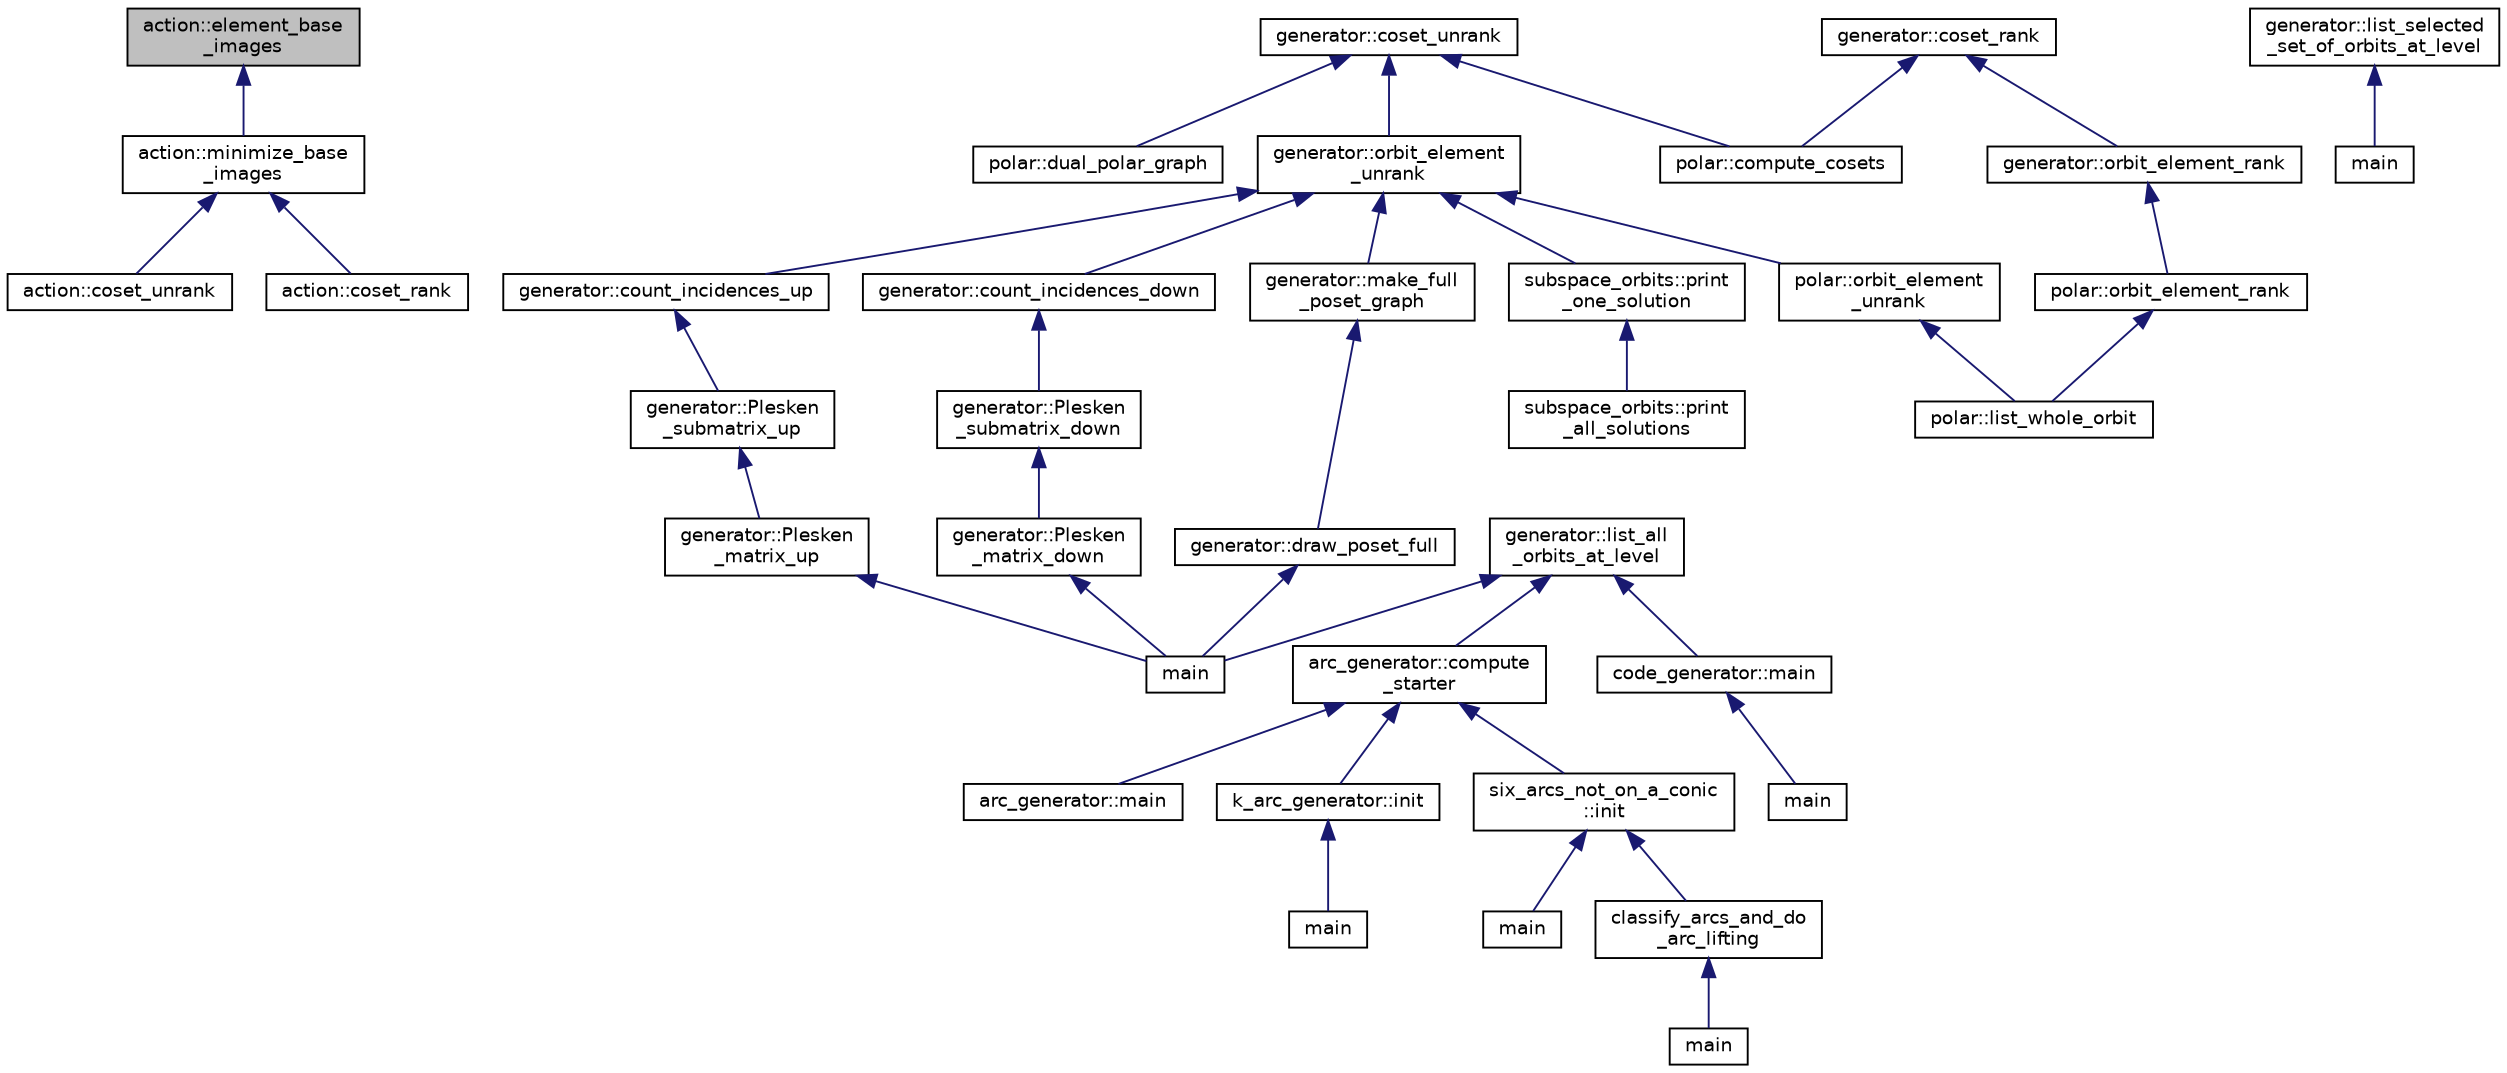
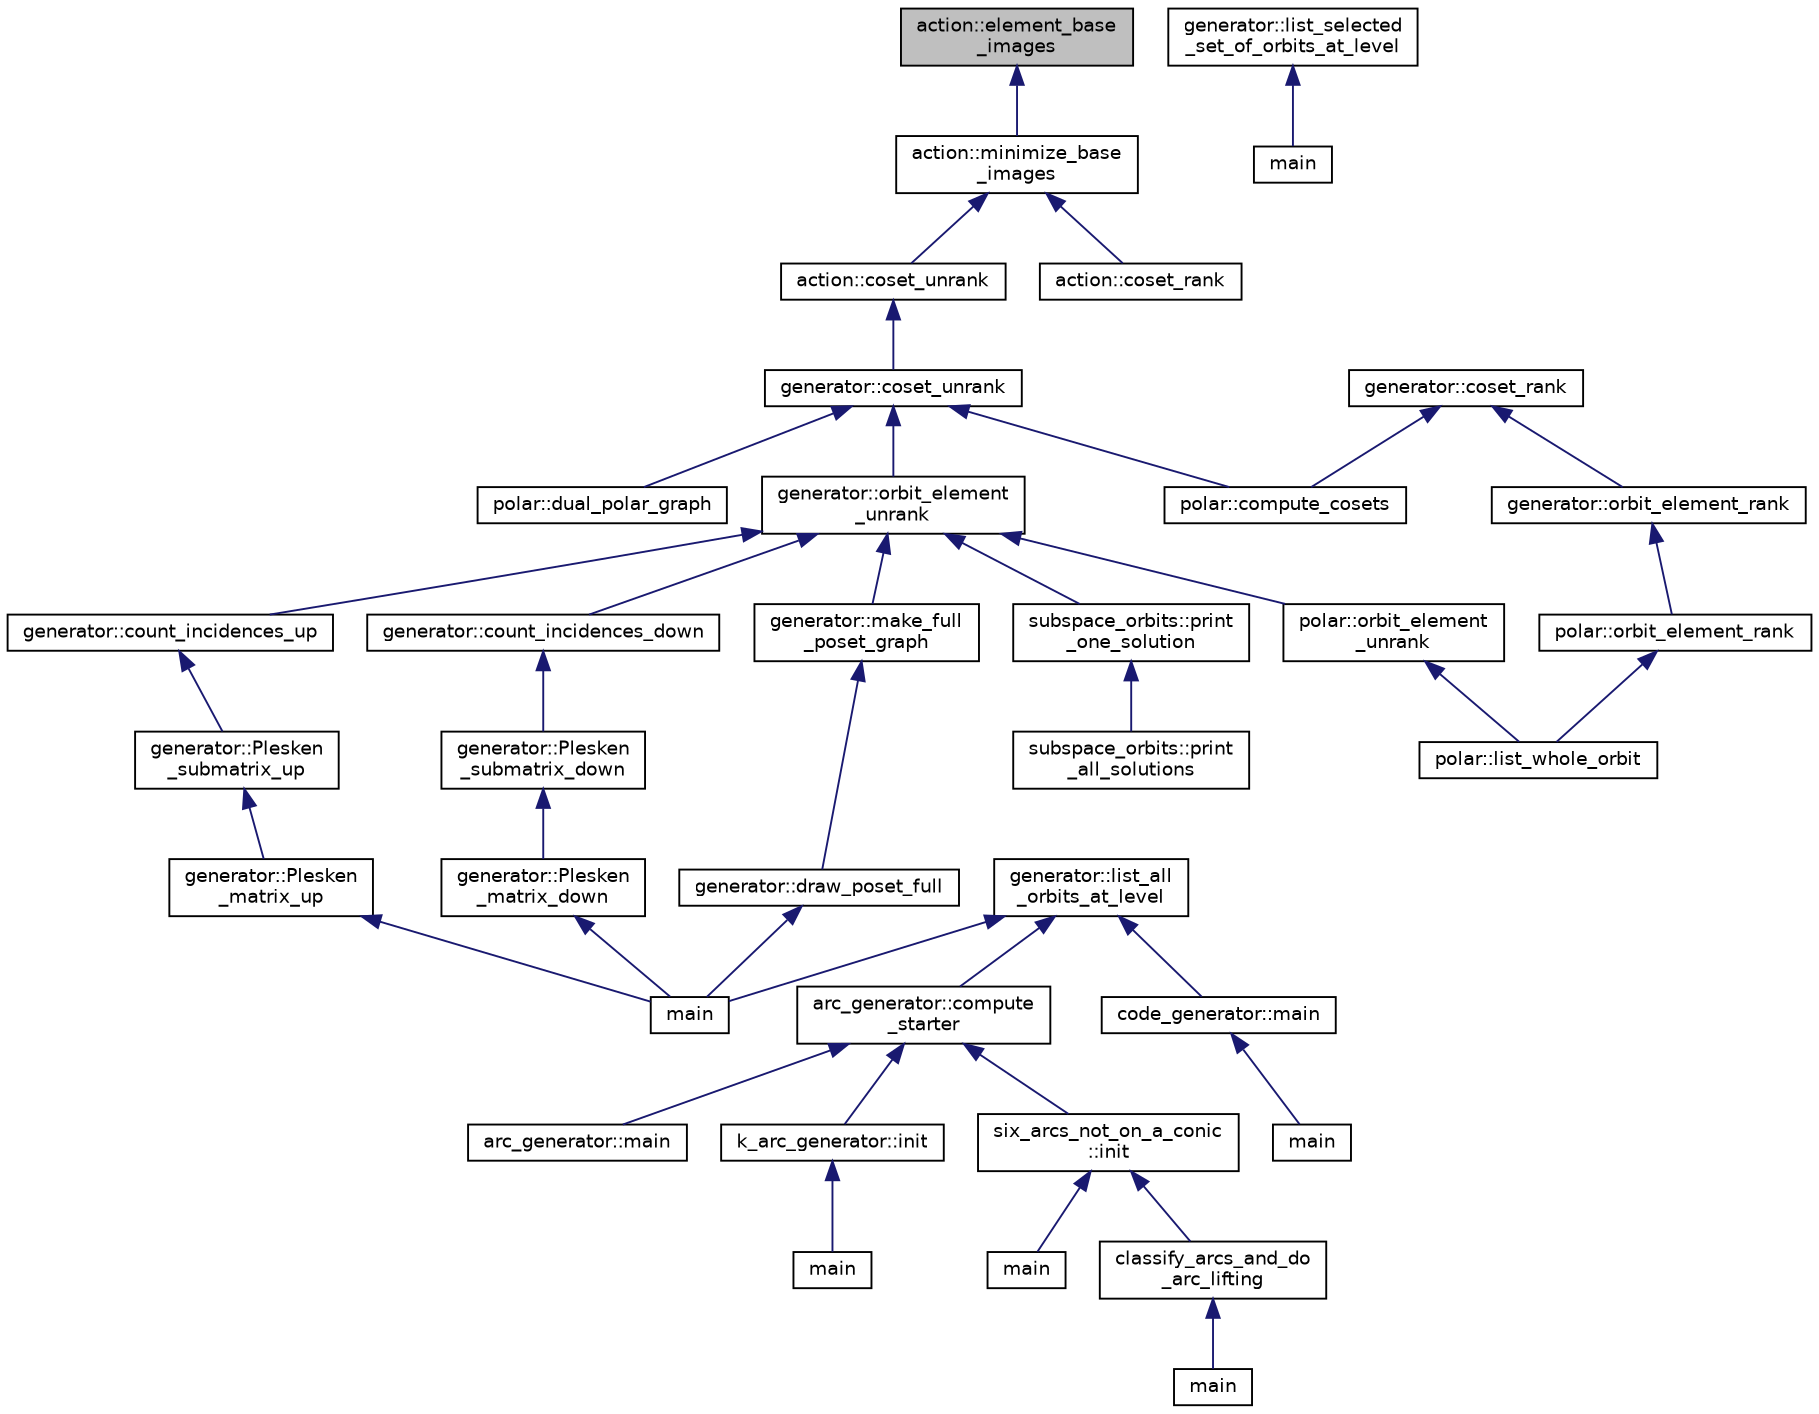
none -> (893, 345)
